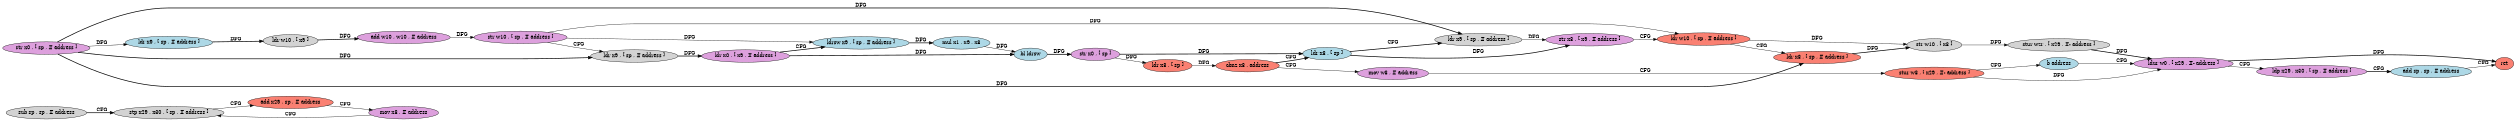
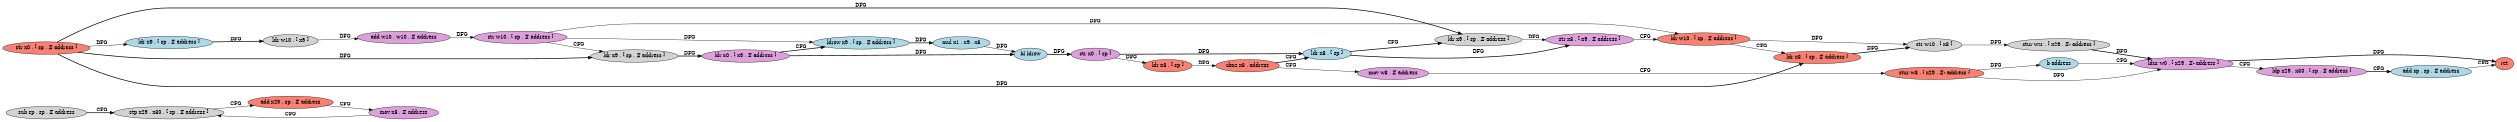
(336, 39) -> (336, 39)
(46, 48) -> (46, 48)
(1996, 66) -> (1996, 66)
